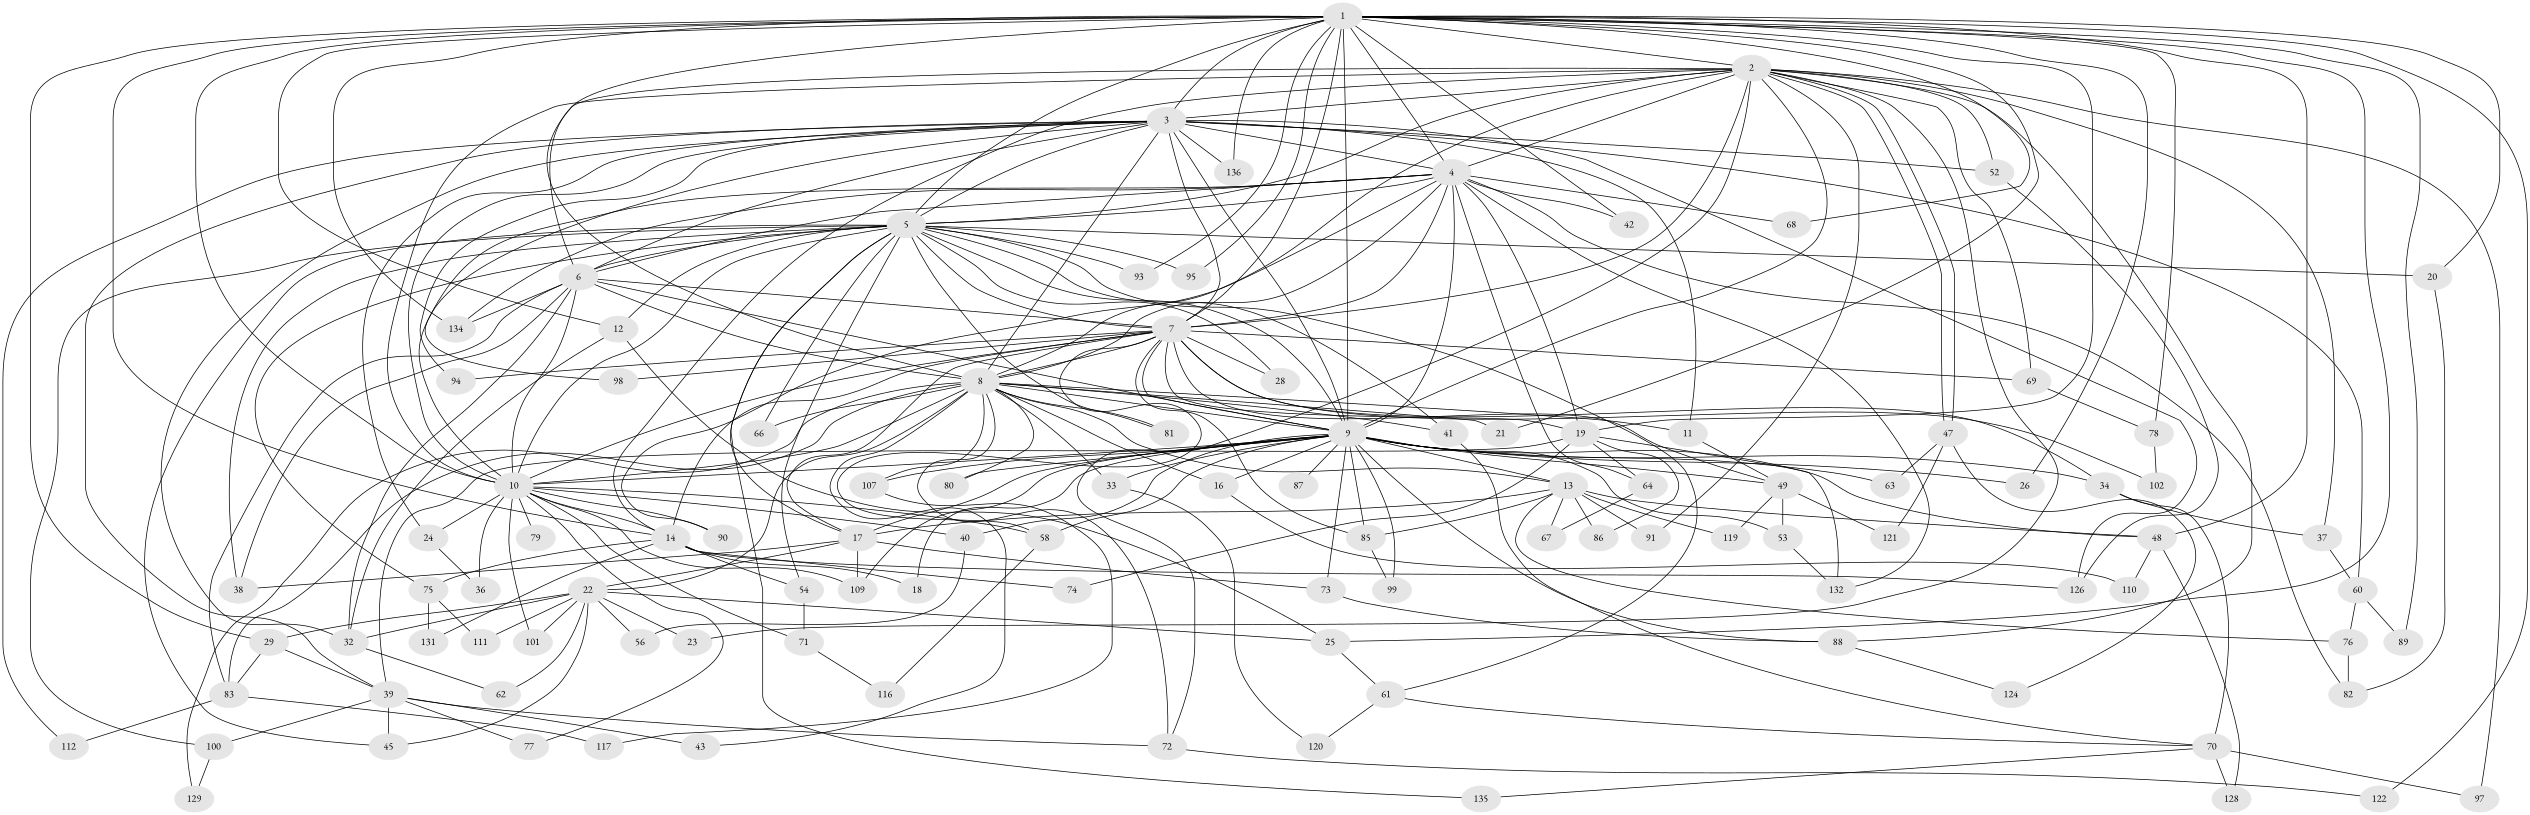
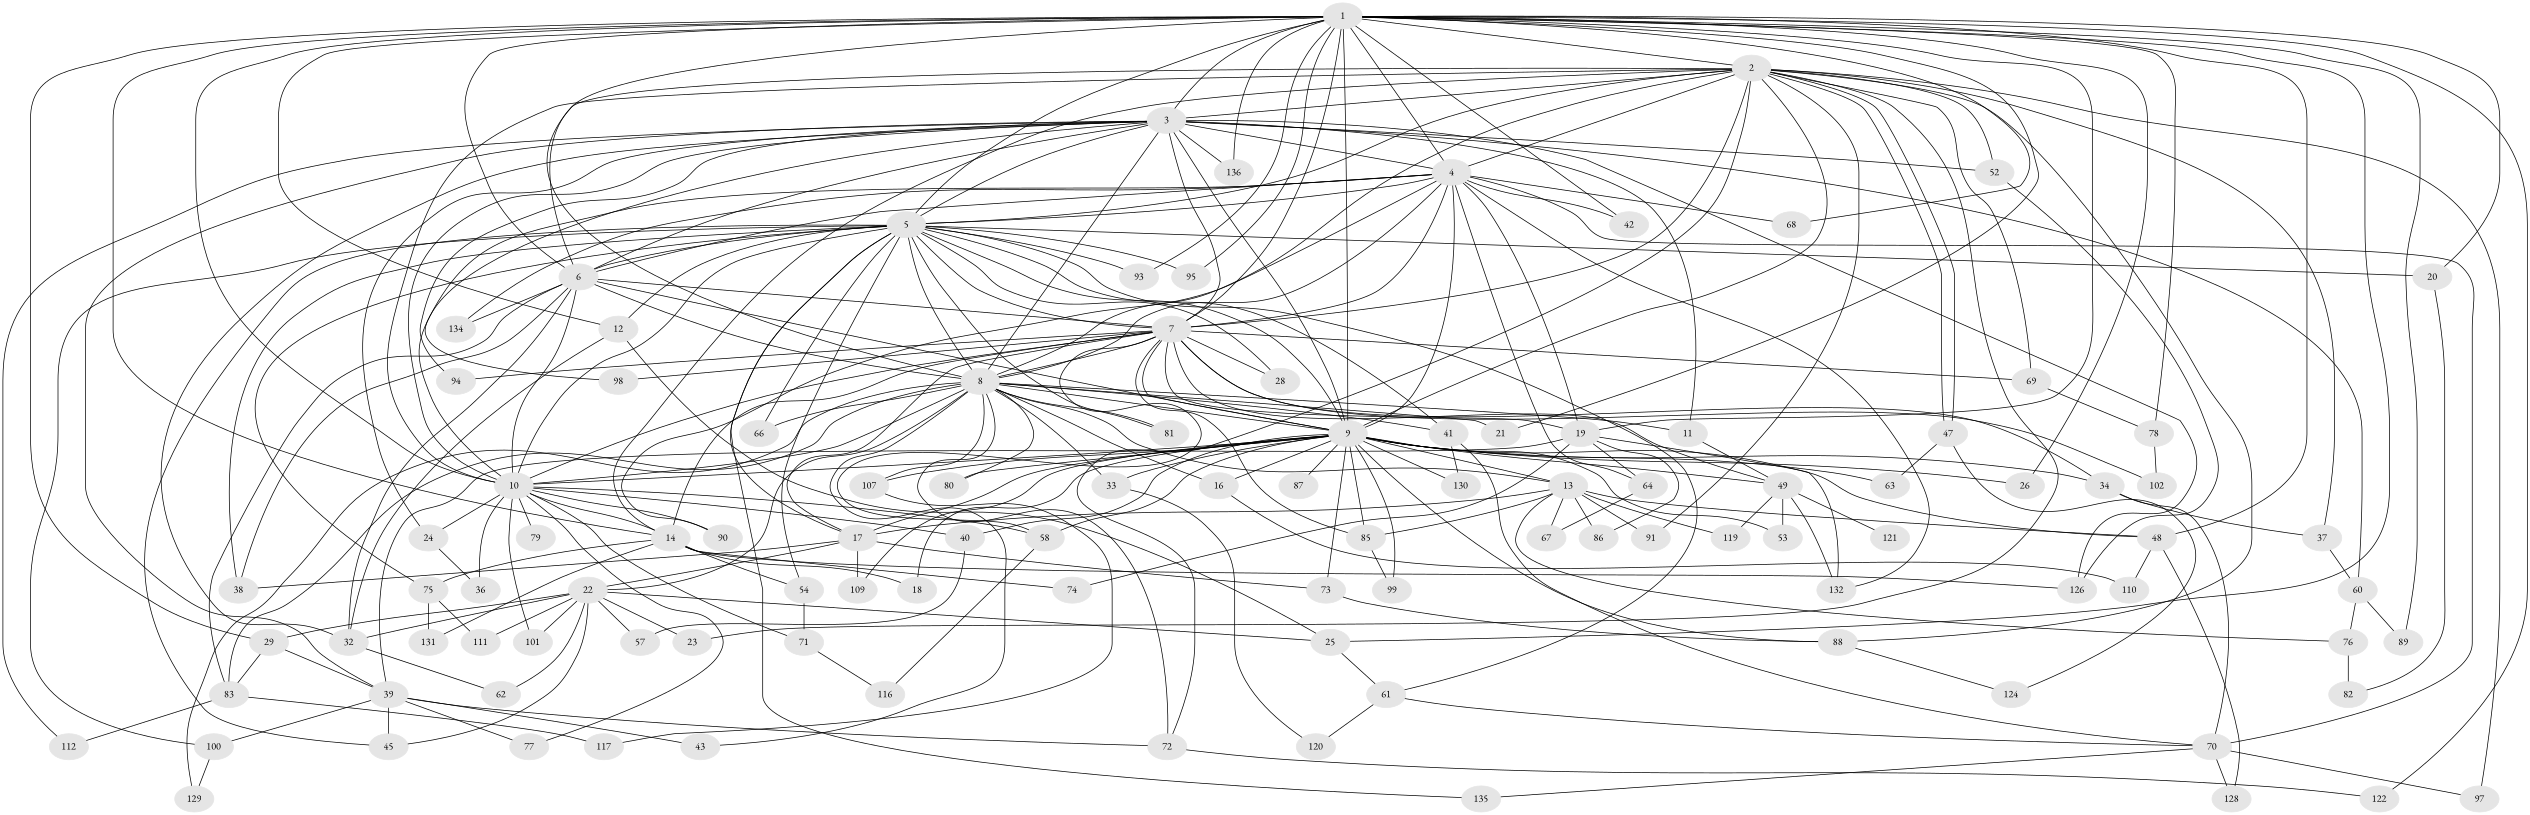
(564, 40) -> (587, 39)
none -> (929, 301)
(2011, 324) -> (2284, 249)
(1926, 481) -> none
none -> (1461, 486)
(679, 563) -> none
(1814, 568) -> (1815, 536)
(640, 642) -> (640, 642)
